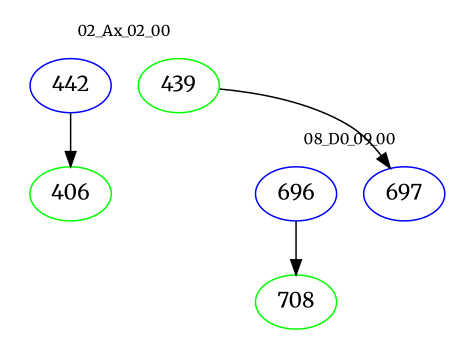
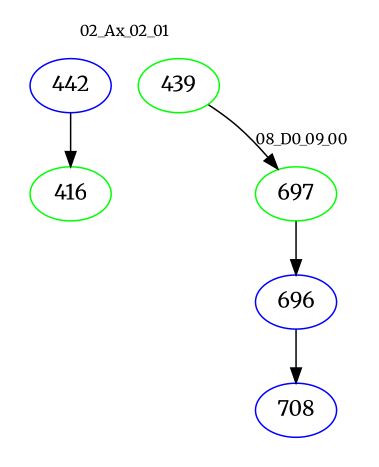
(125, 32) -> (125, 32)
(71, 194) -> (71, 194)
(404, 194) -> (296, 194)
none -> (296, 241)
(296, 302) -> (296, 410)
